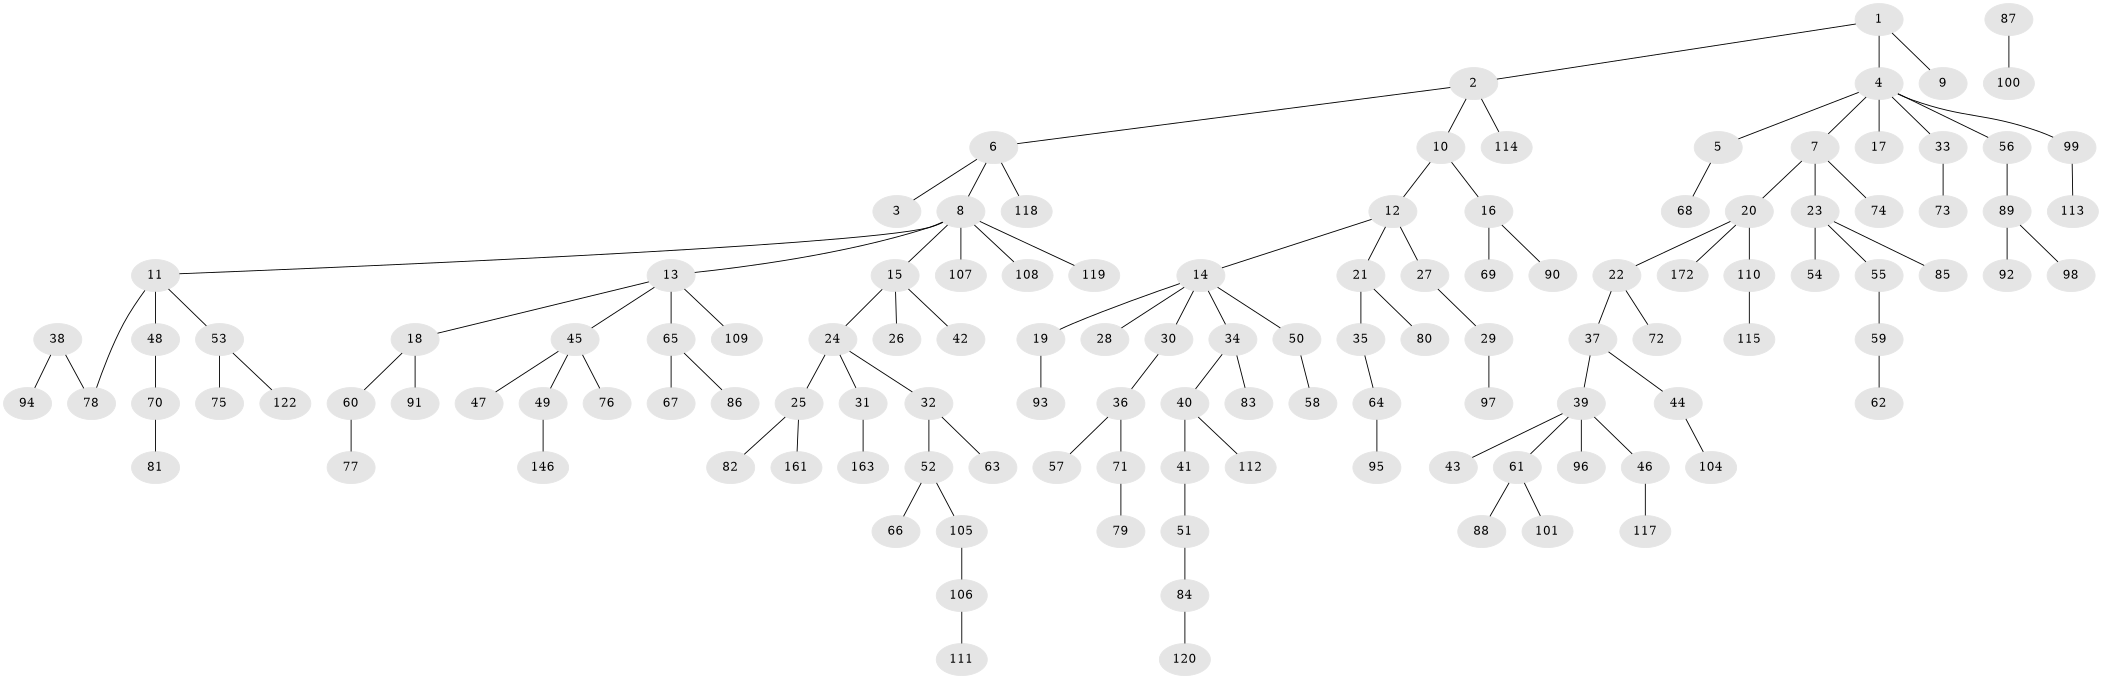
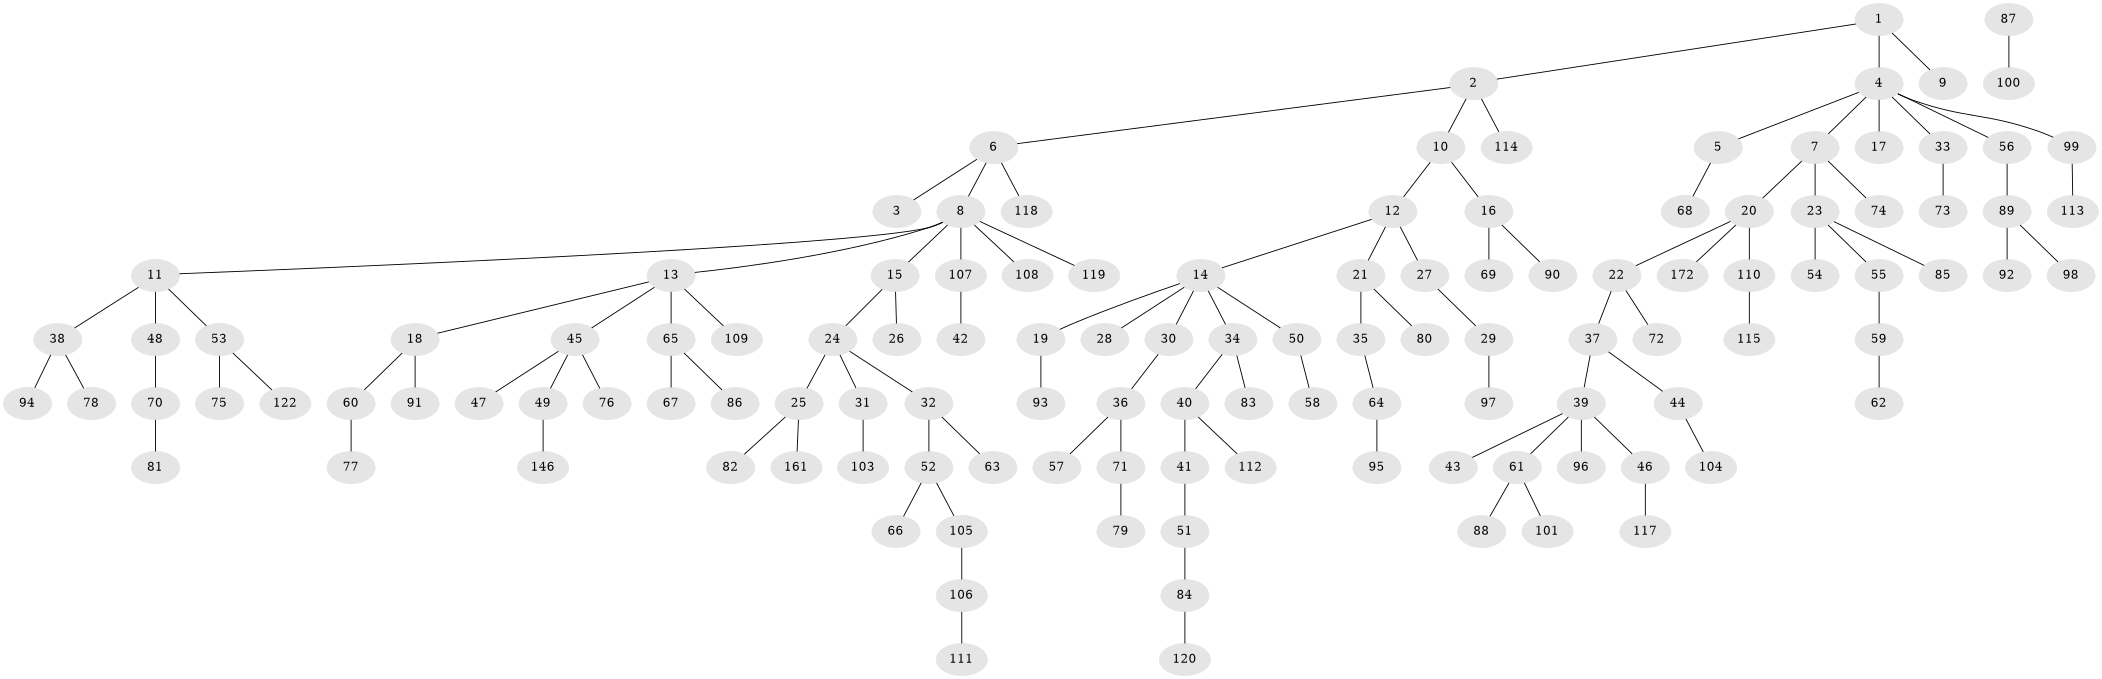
(928, 308) -> (961, 308)
(117, 337) -> (107, 308)
(863, 468) -> (863, 468)
